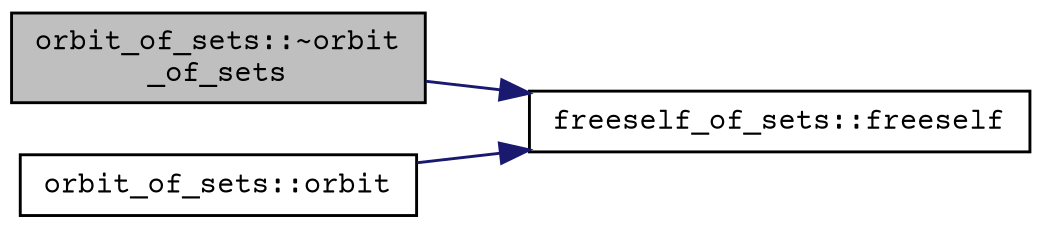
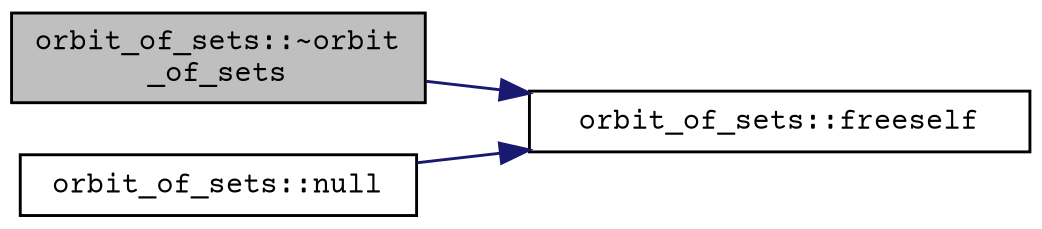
(780, 122) -> (780, 122)
(218, 185) -> (218, 185)
